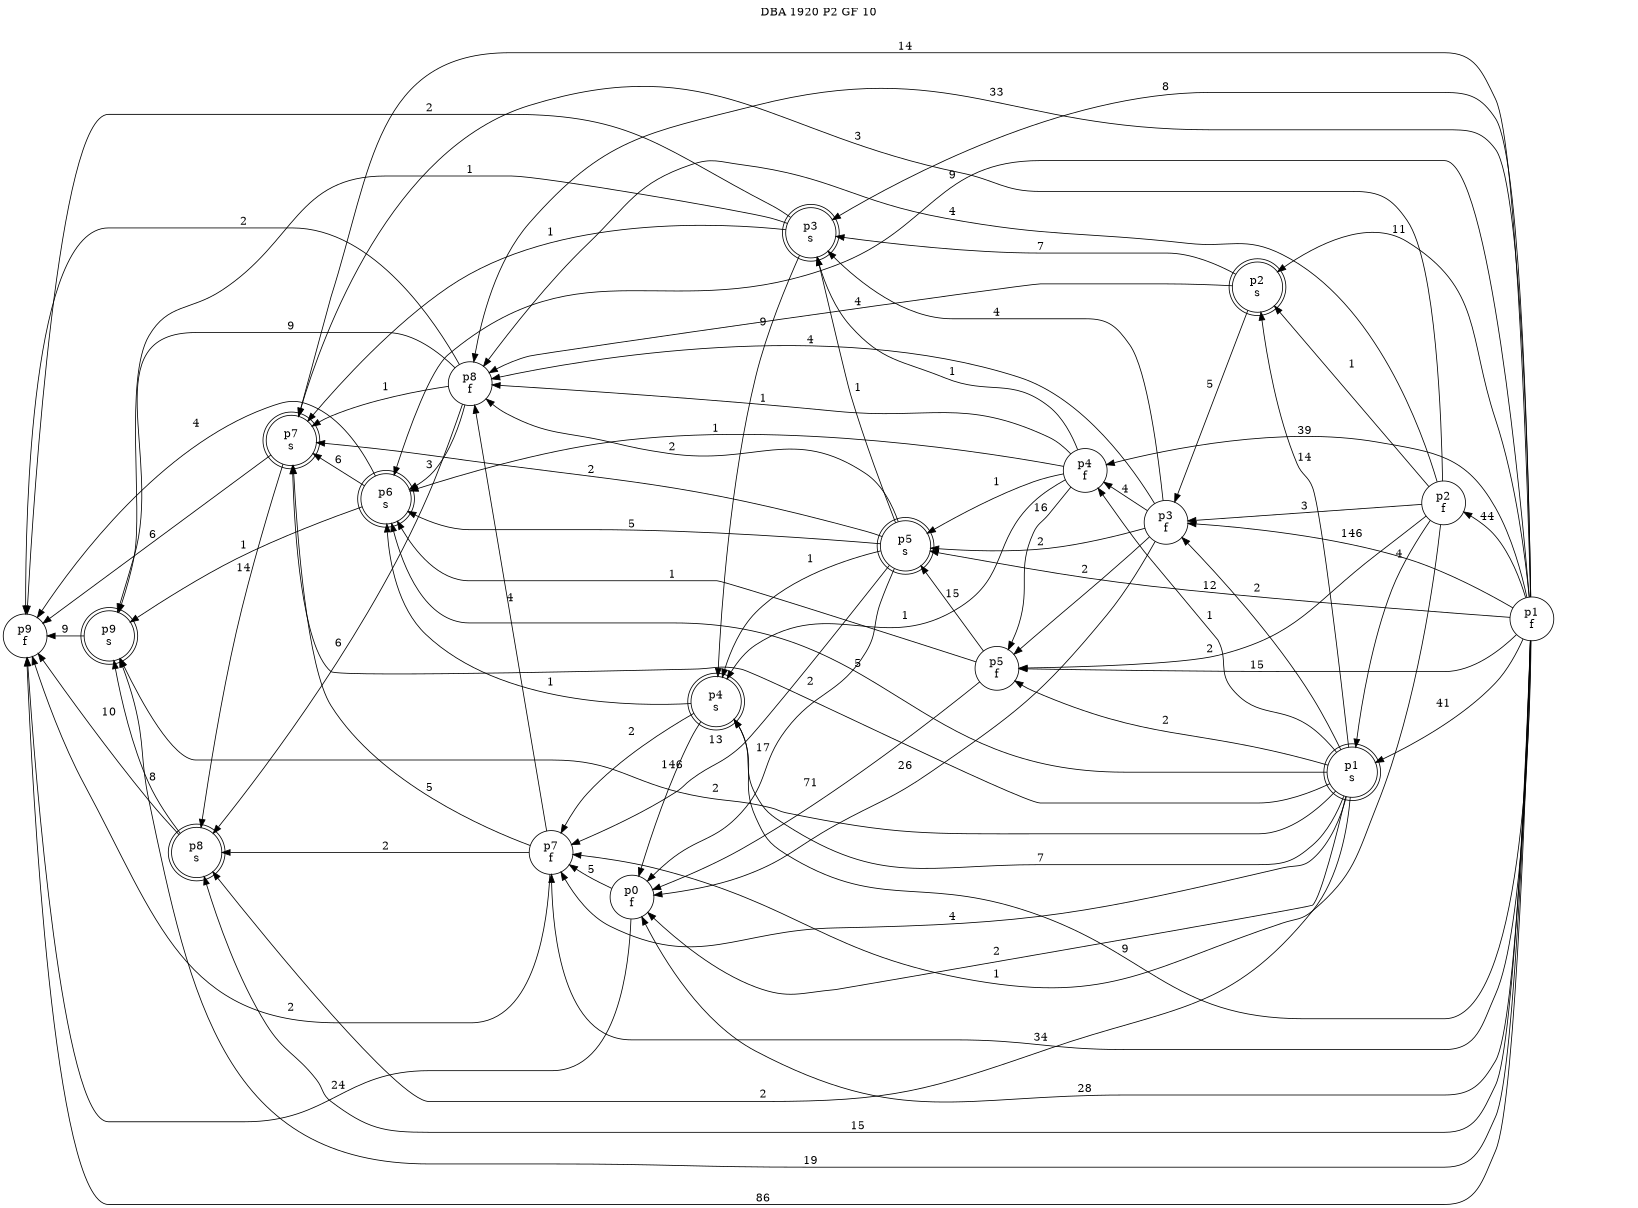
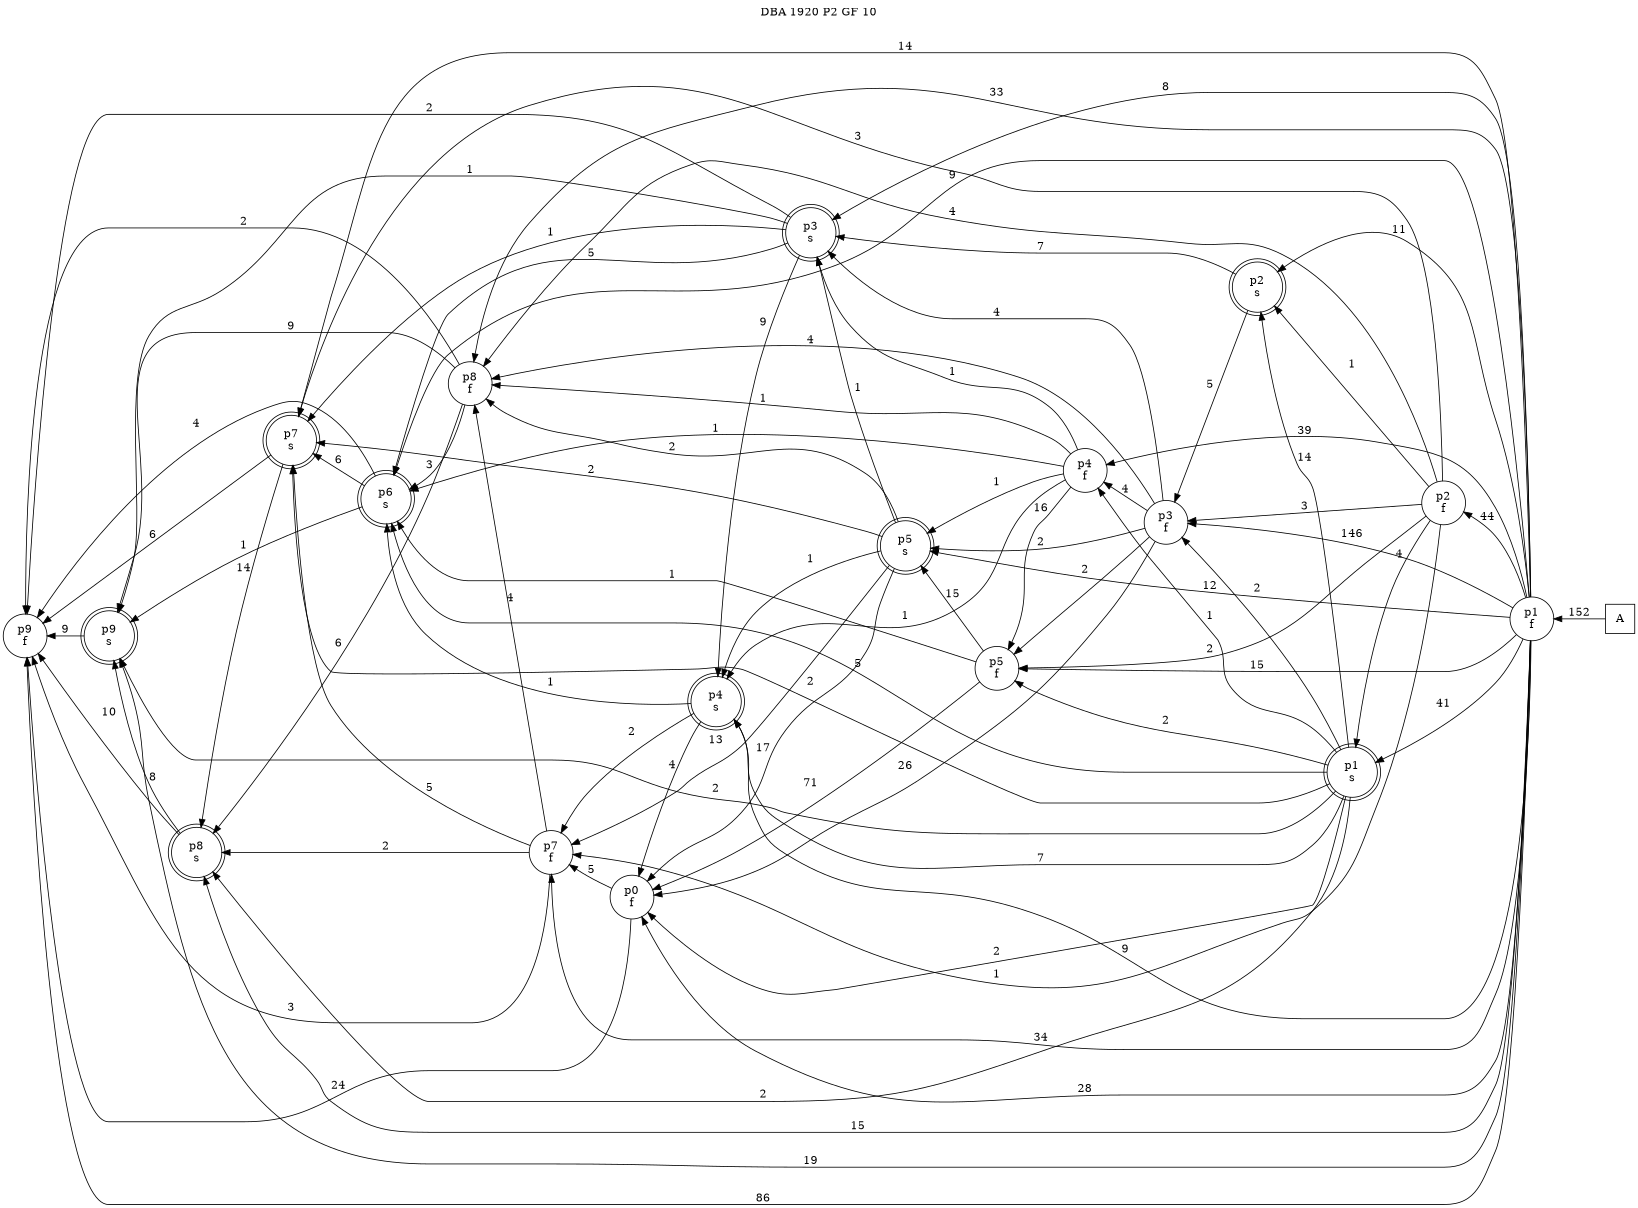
(862, 308) -> none
(383, 399) -> none
(647, 530) -> (532, 266)
none -> (1620, 619)
(672, 765) -> (672, 765)
(965, 923) -> none
(291, 1008) -> (291, 1008)
